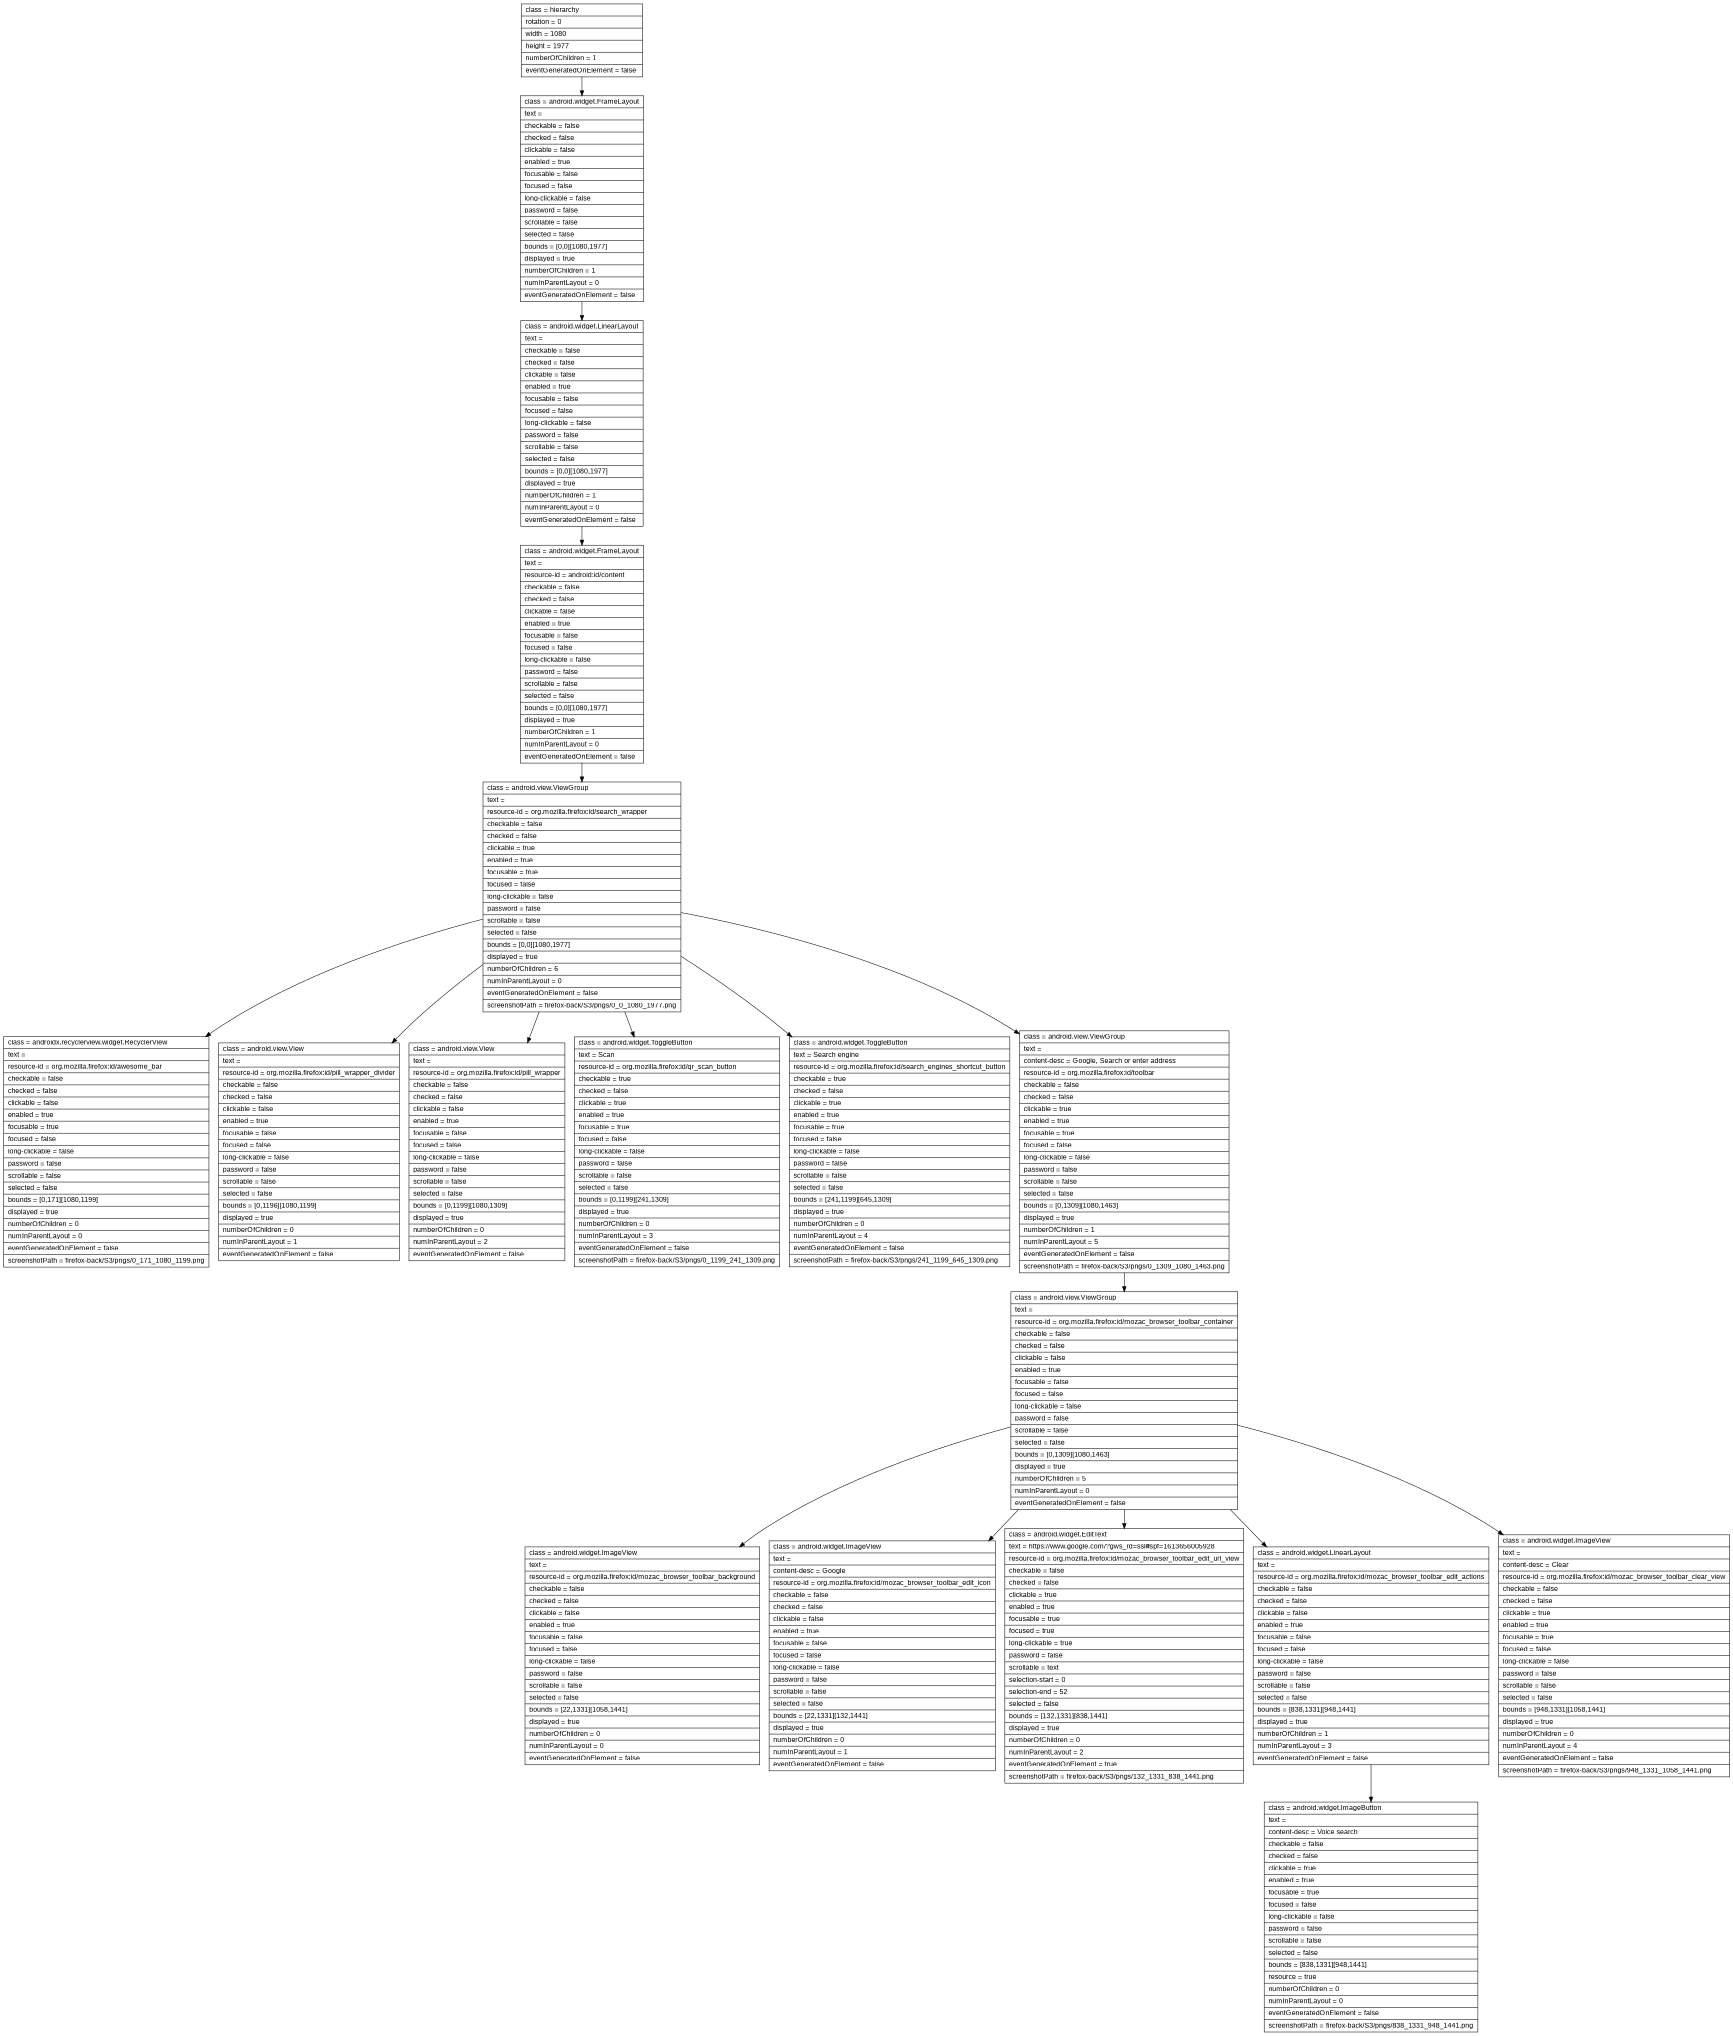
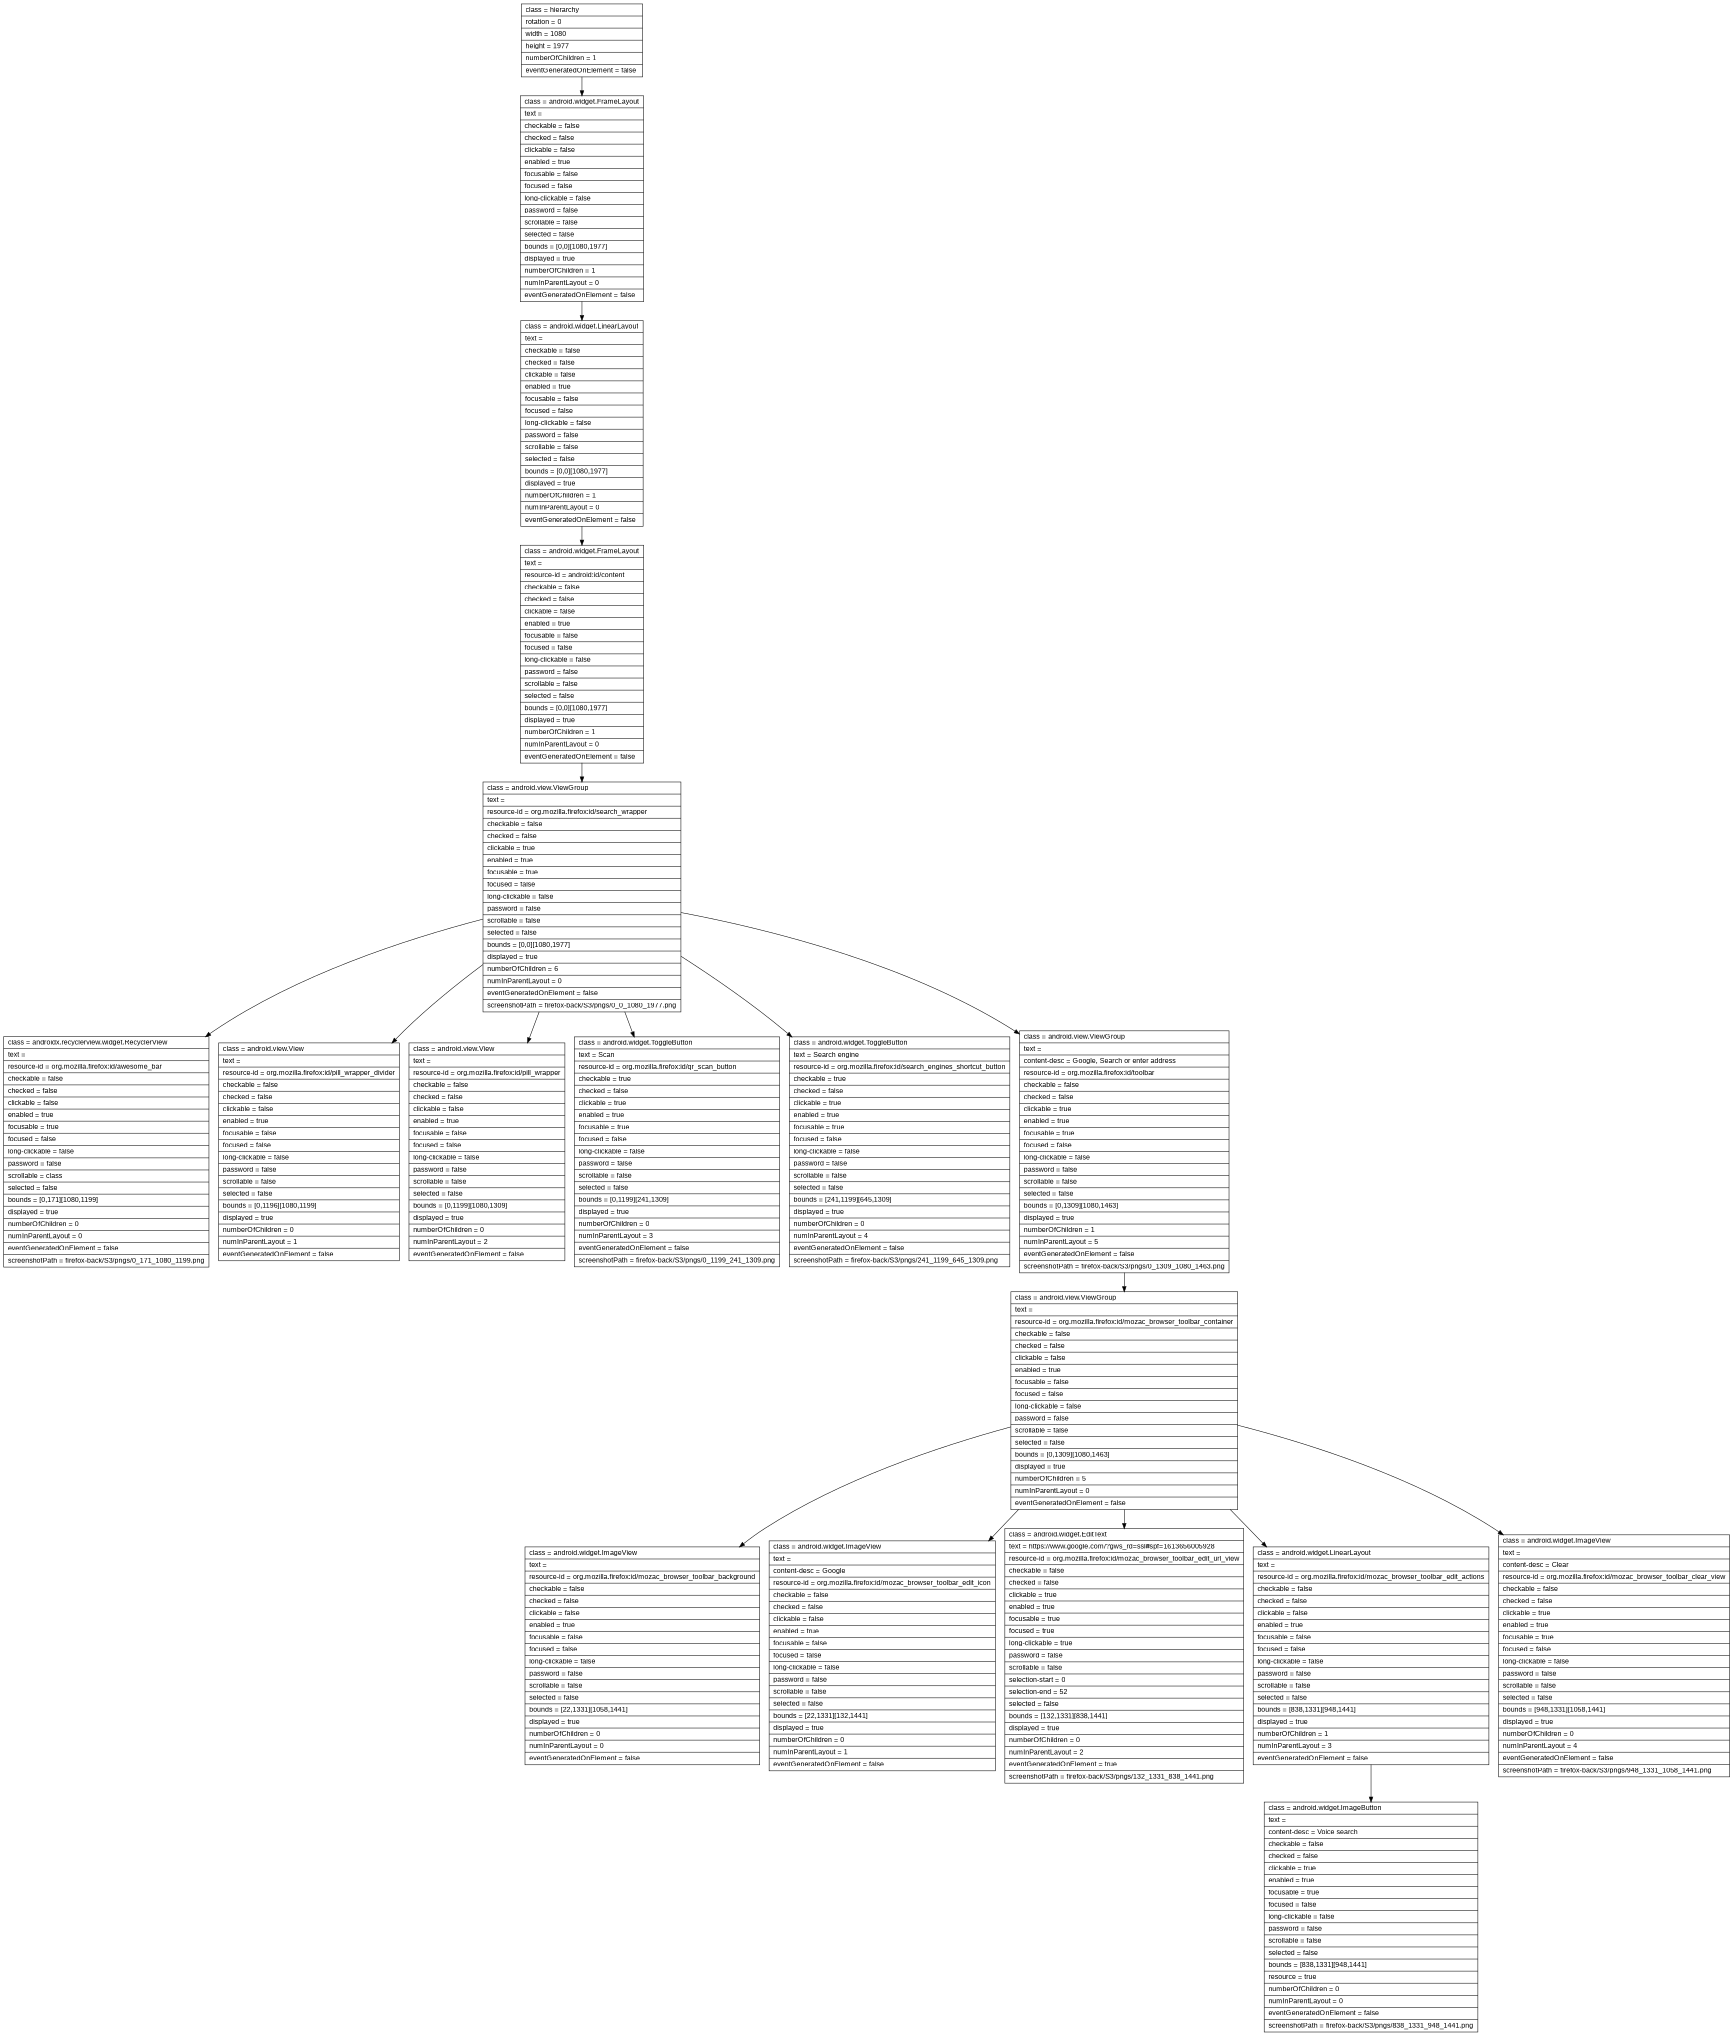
(35, 1176) -> (35, 1176)
(1034, 1668) -> (1036, 1668)
